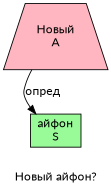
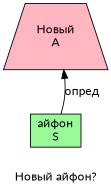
(24, 89) -> (65, 96)
